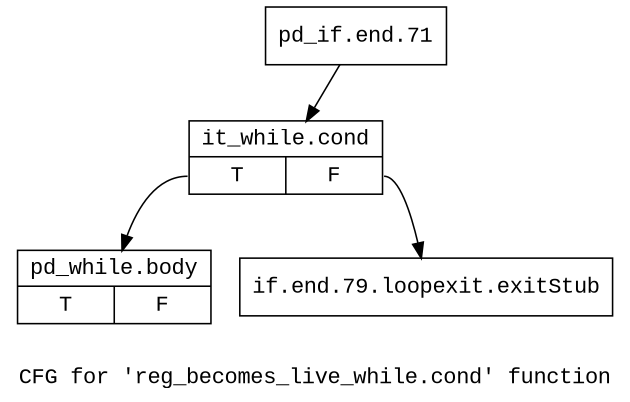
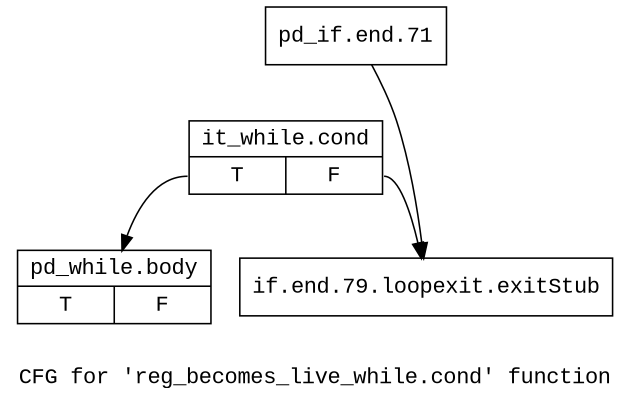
(327, 86) -> (405, 151)
